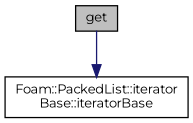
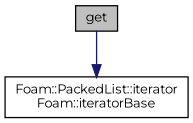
(97, 97) -> (97, 97)
